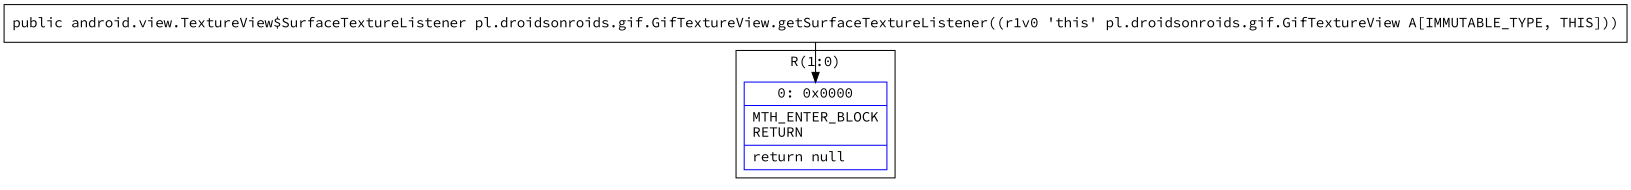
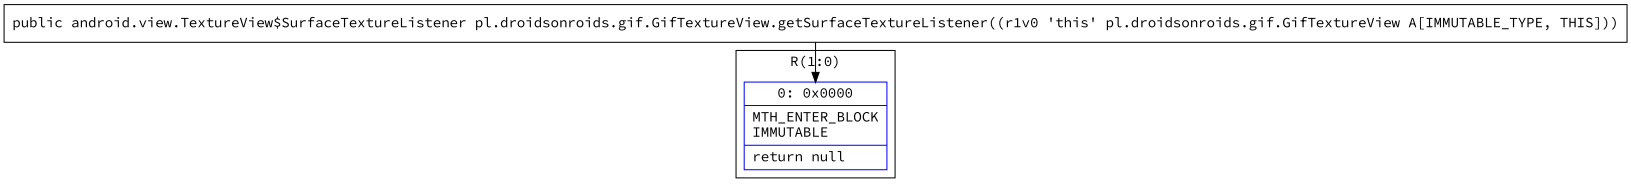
(778, 133) -> (791, 133)
